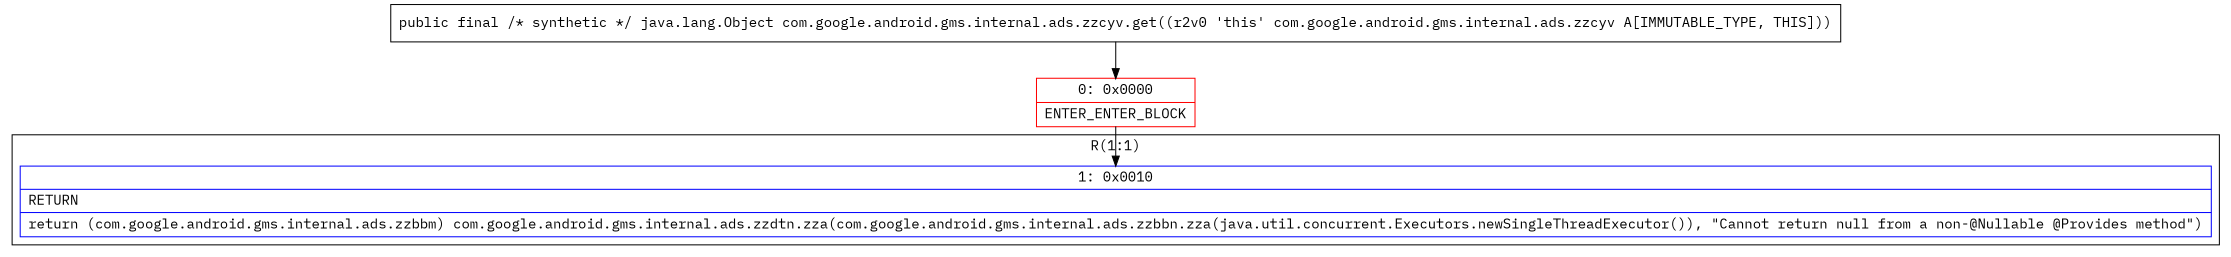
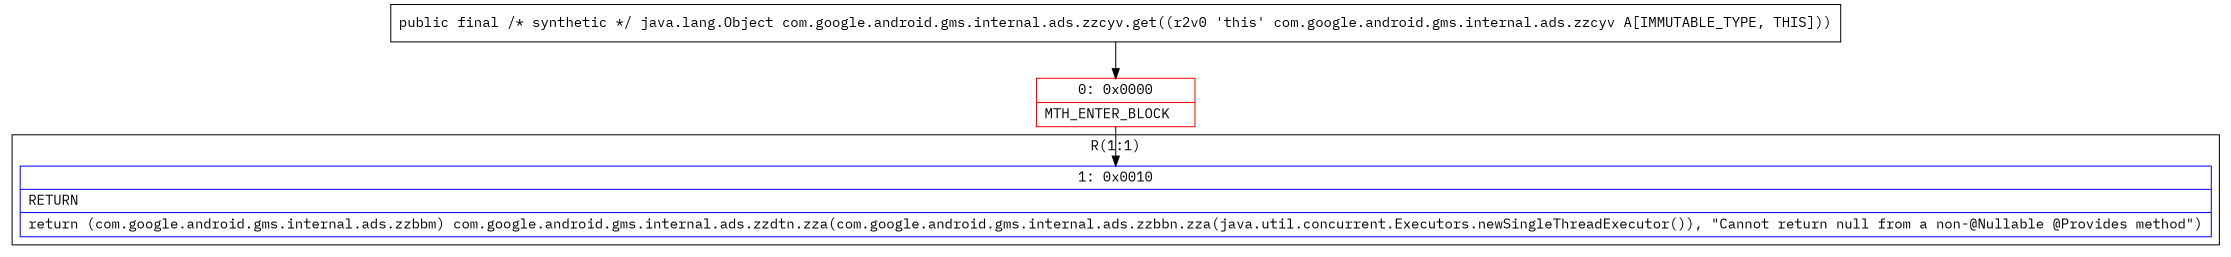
(1116, 114) -> (1107, 114)
